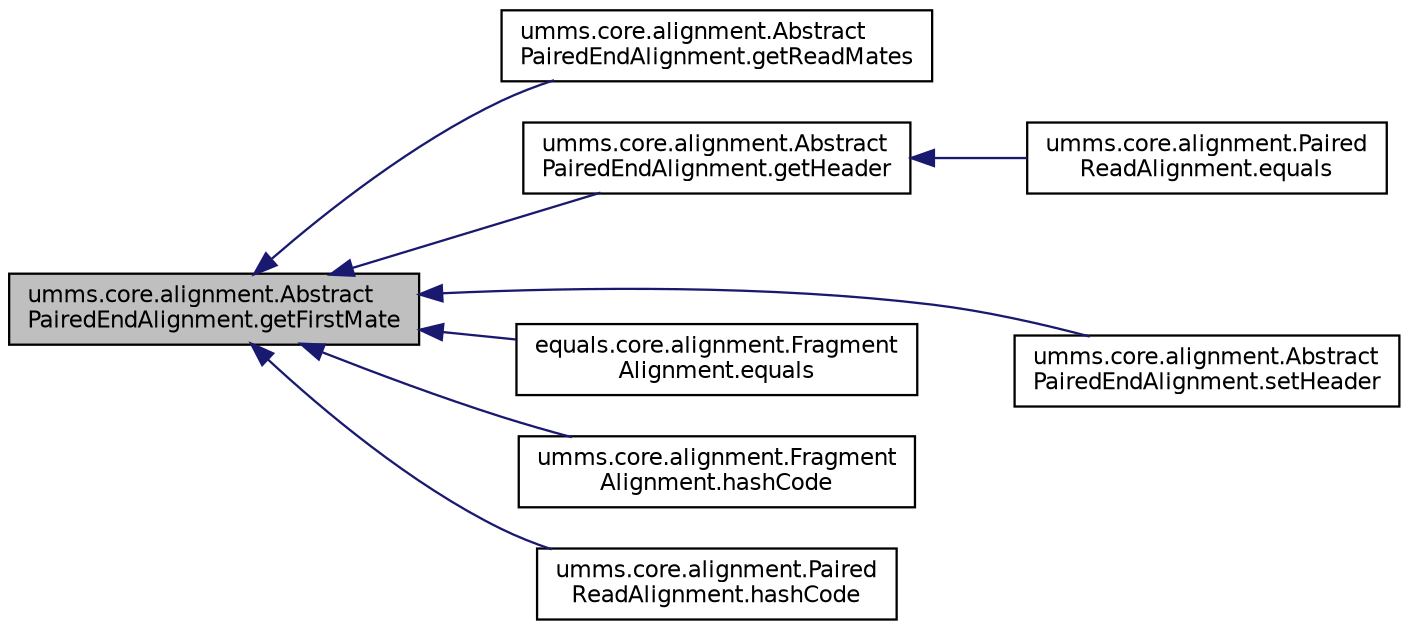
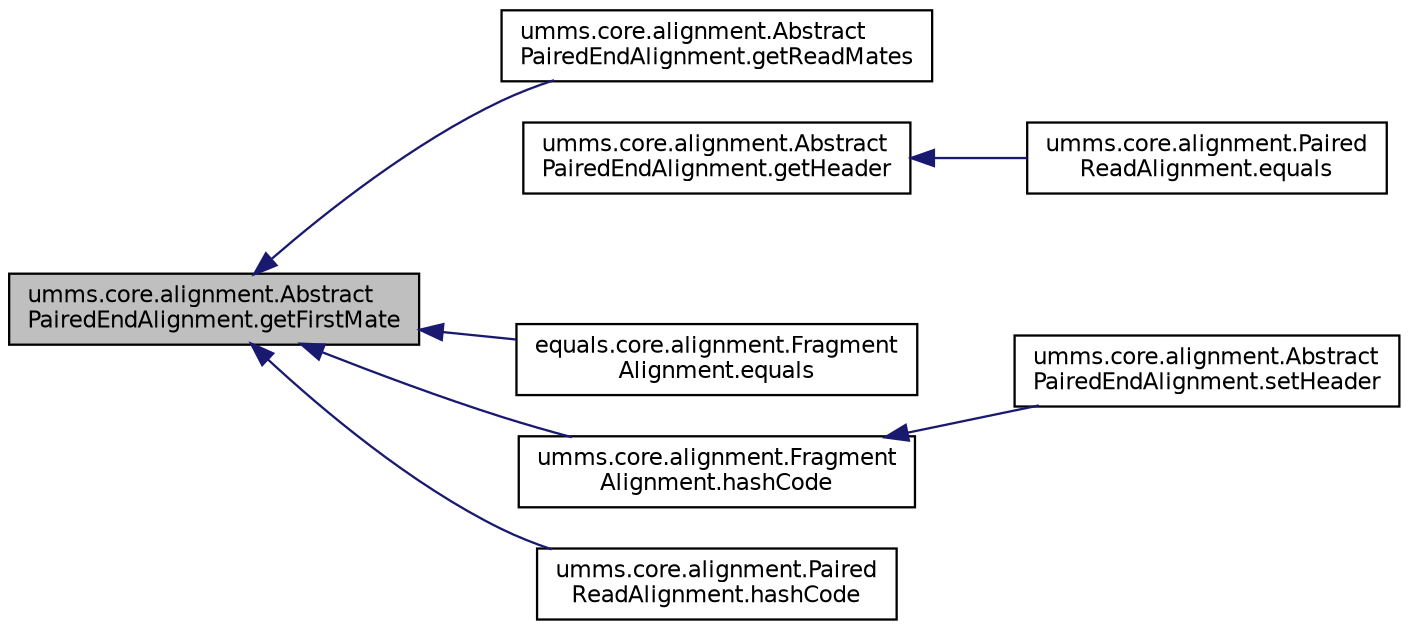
(477, 230) -> none
(768, 292) -> (973, 419)
